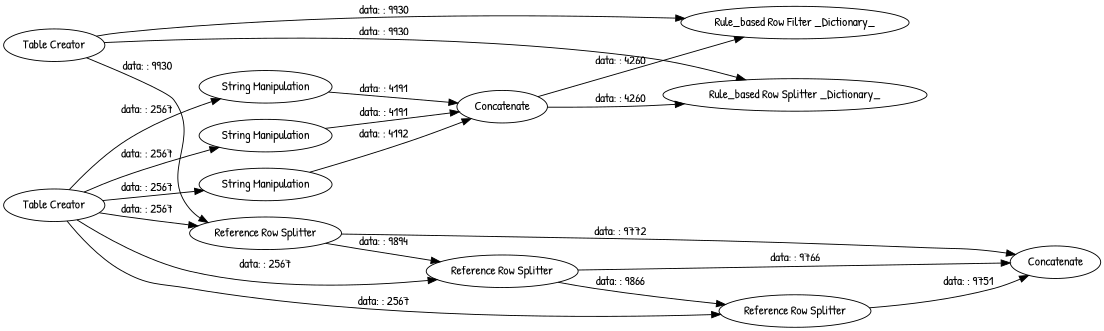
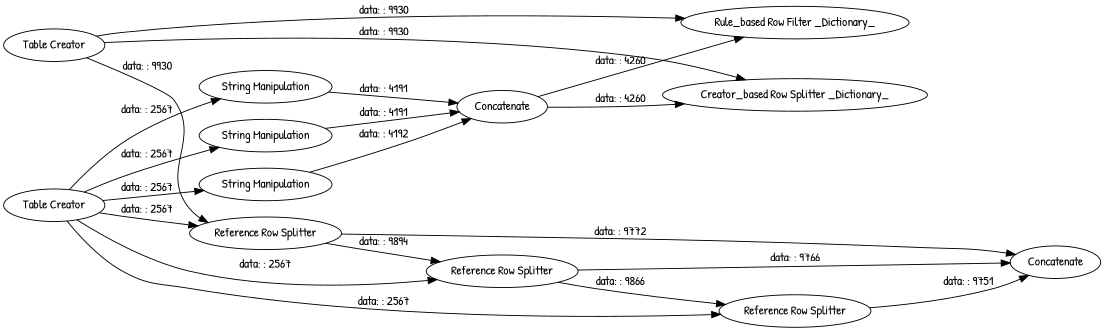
(795, 95) -> (795, 95)
